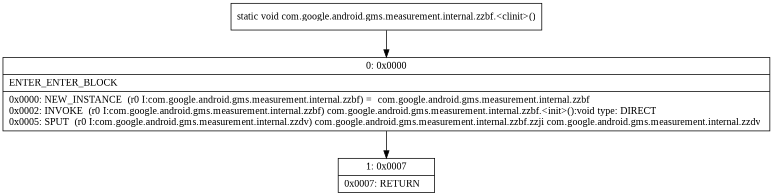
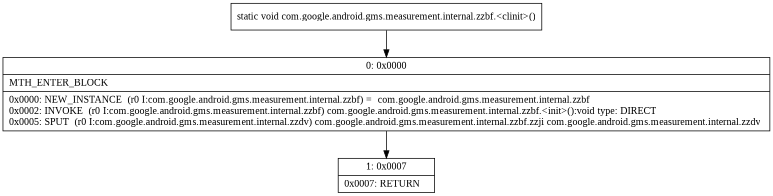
(63, 83) -> (59, 83)
